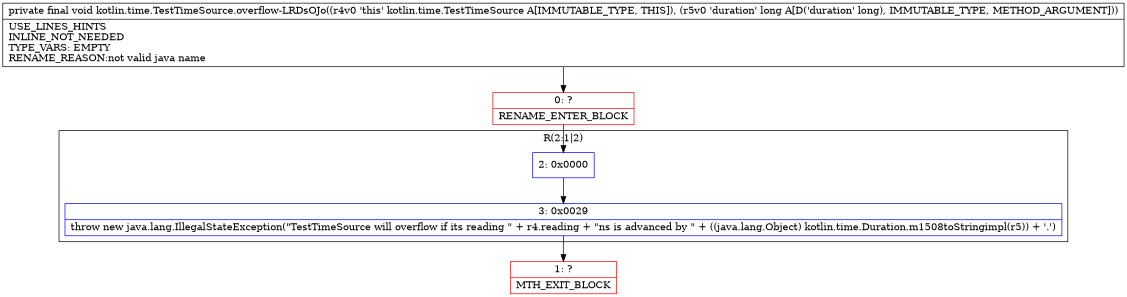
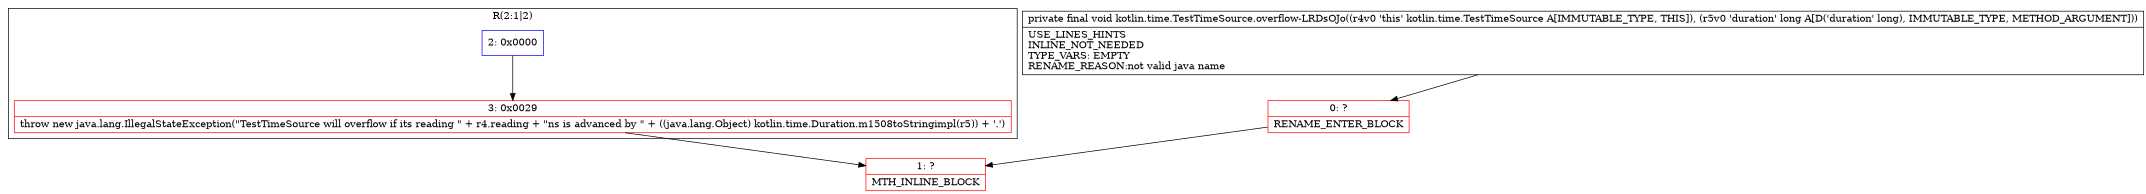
(563, 135) -> (1130, 146)
(563, 220) -> (513, 117)
(563, 285) -> (926, 182)
